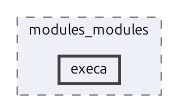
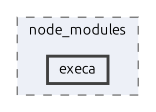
(89, 31) -> (78, 31)
